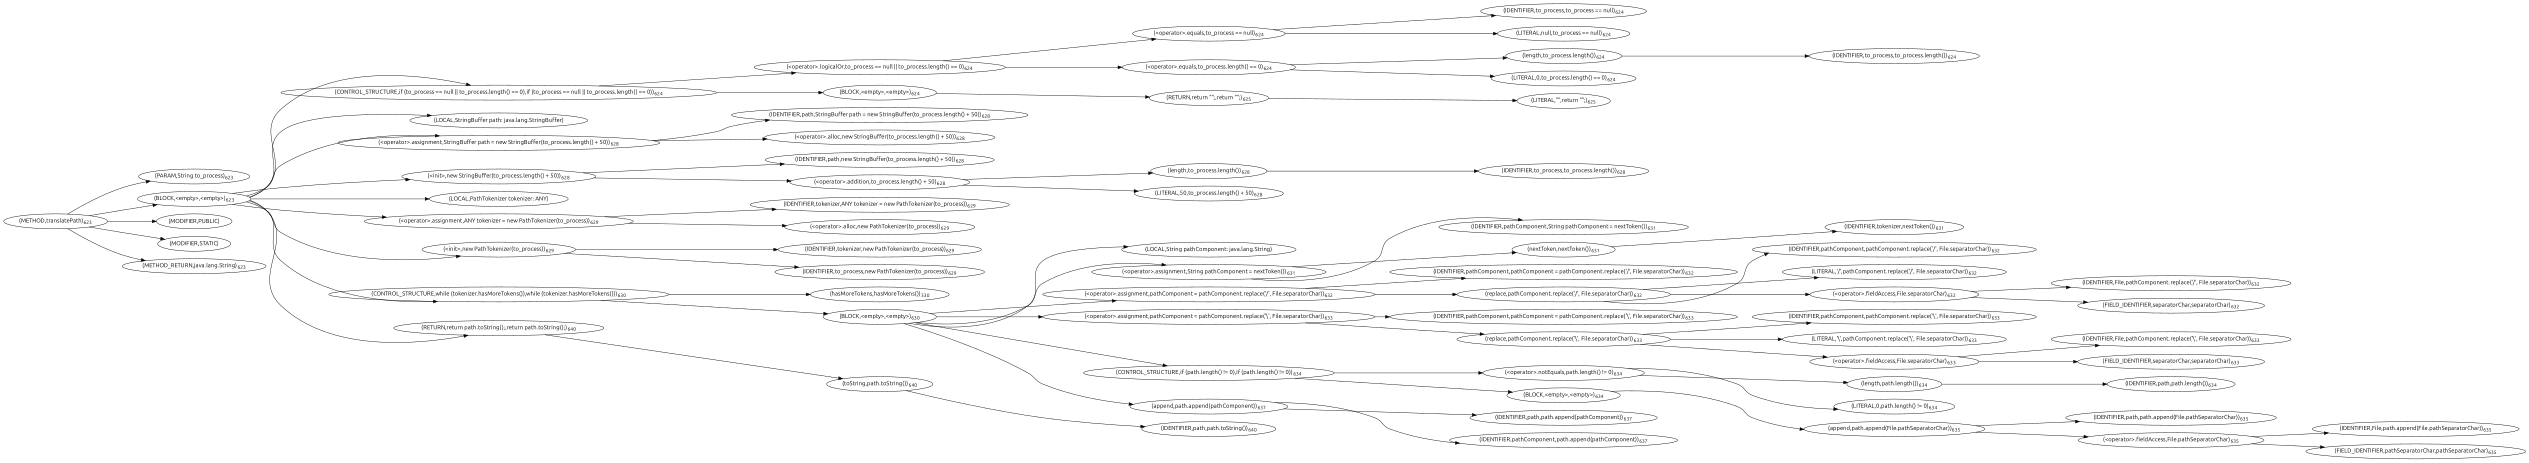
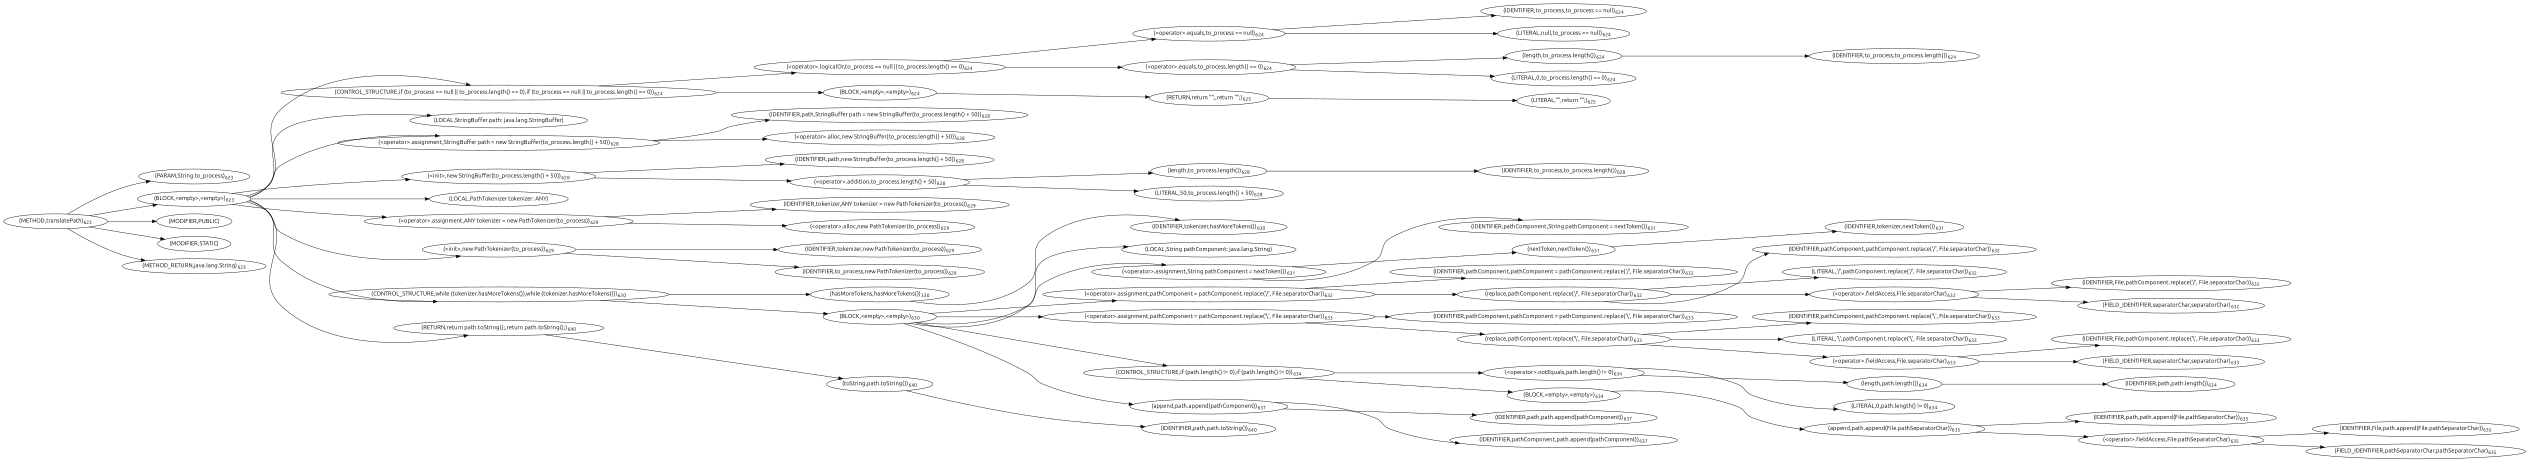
none -> (1209, 227)
